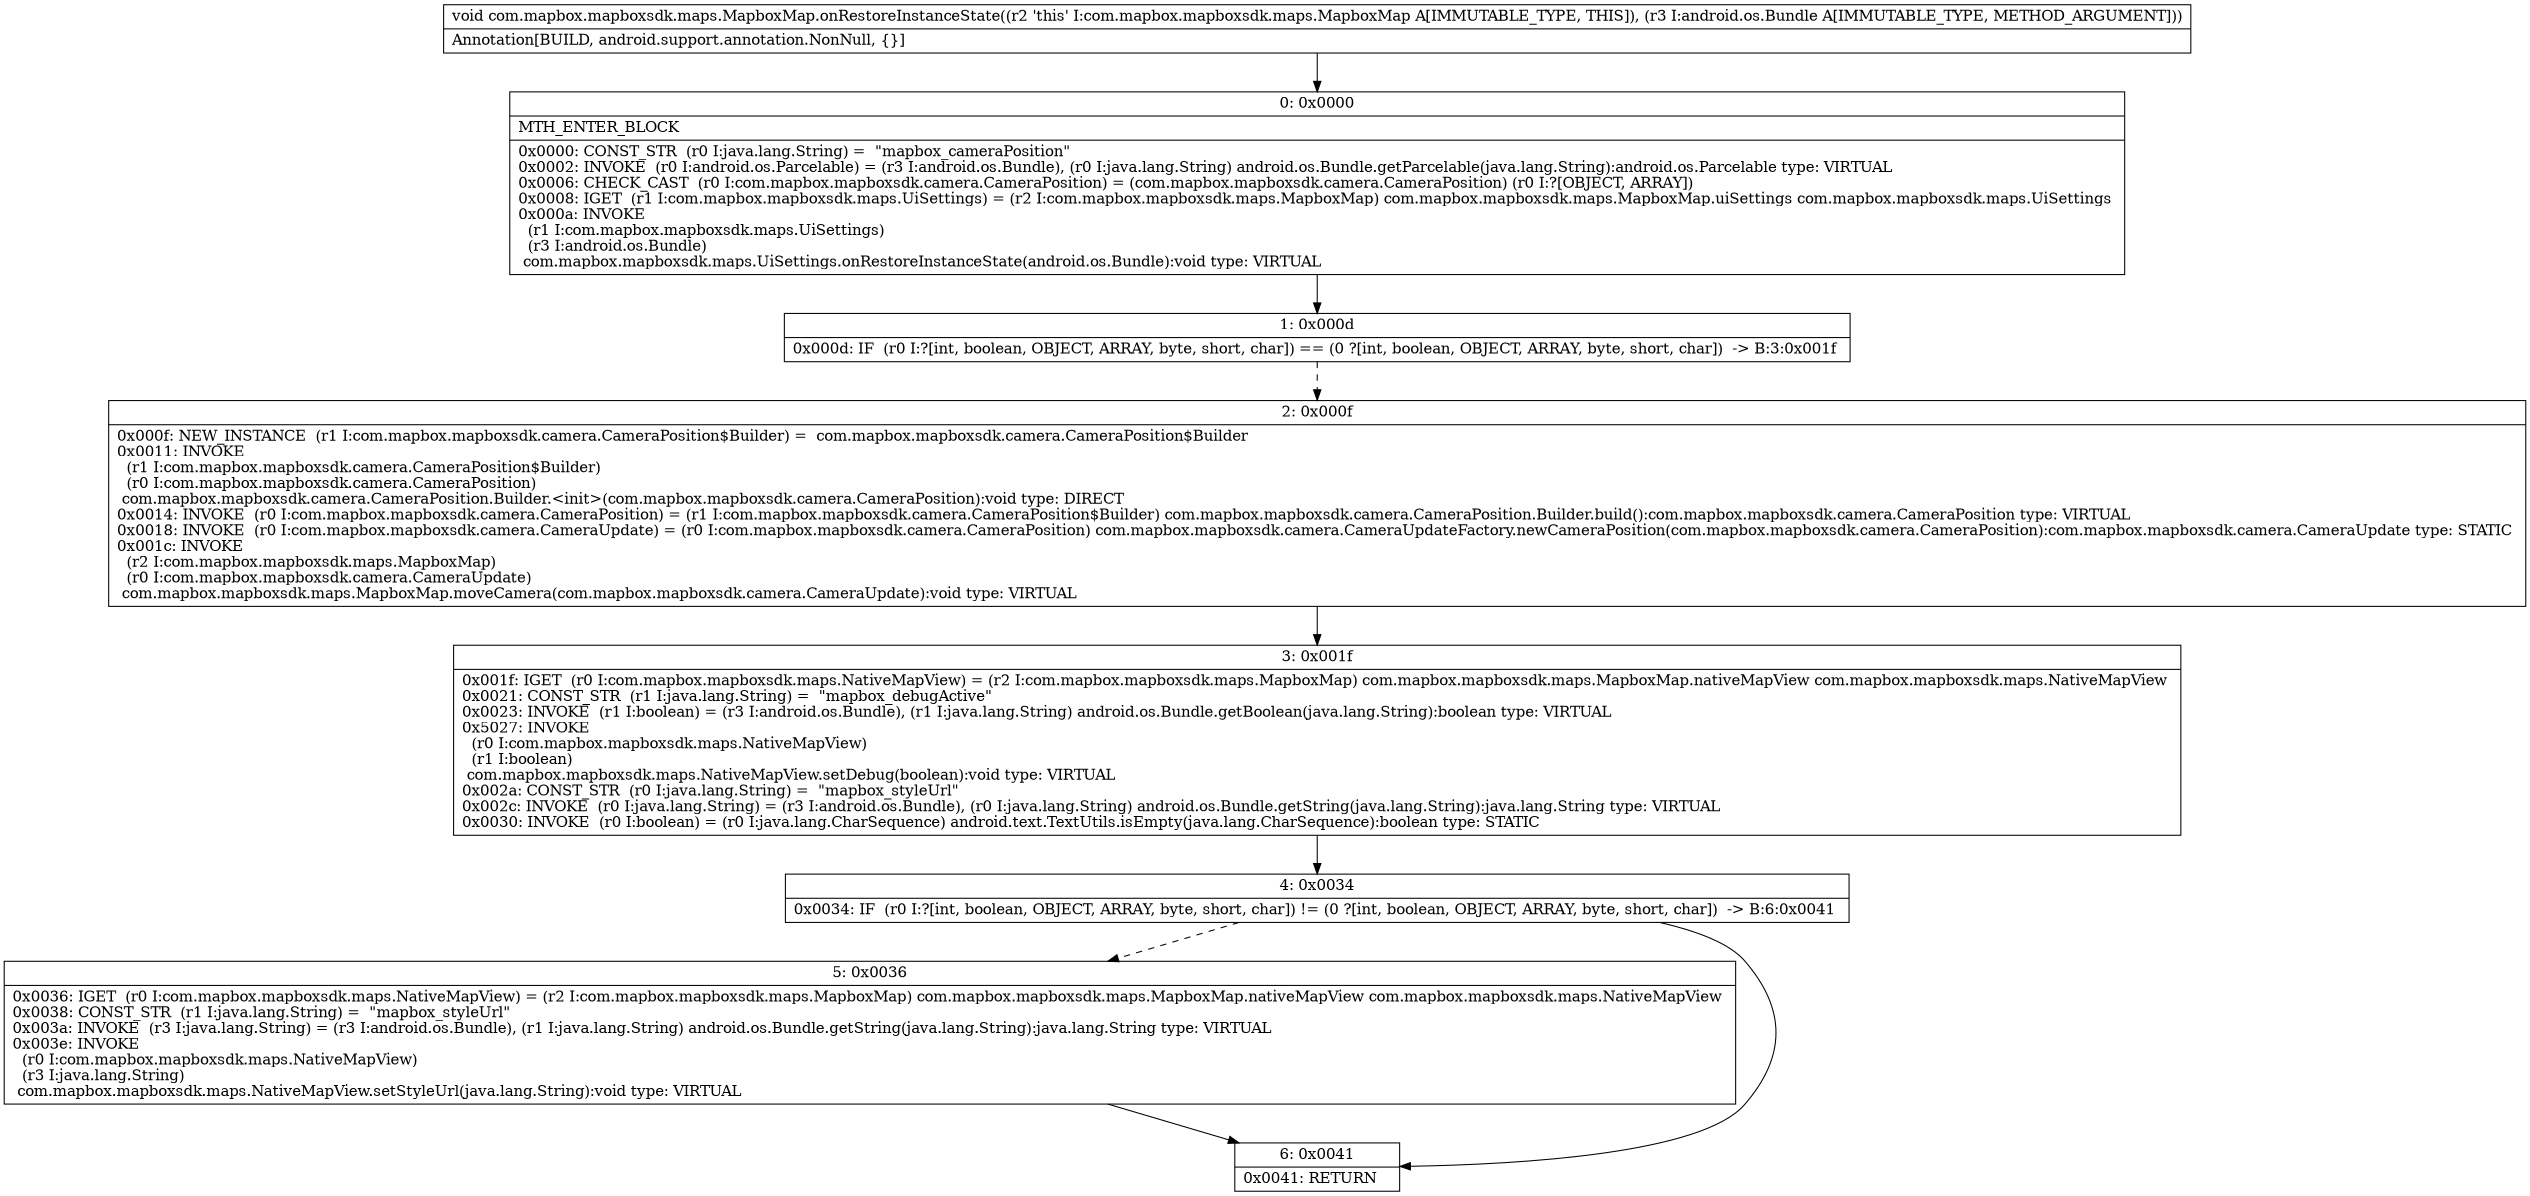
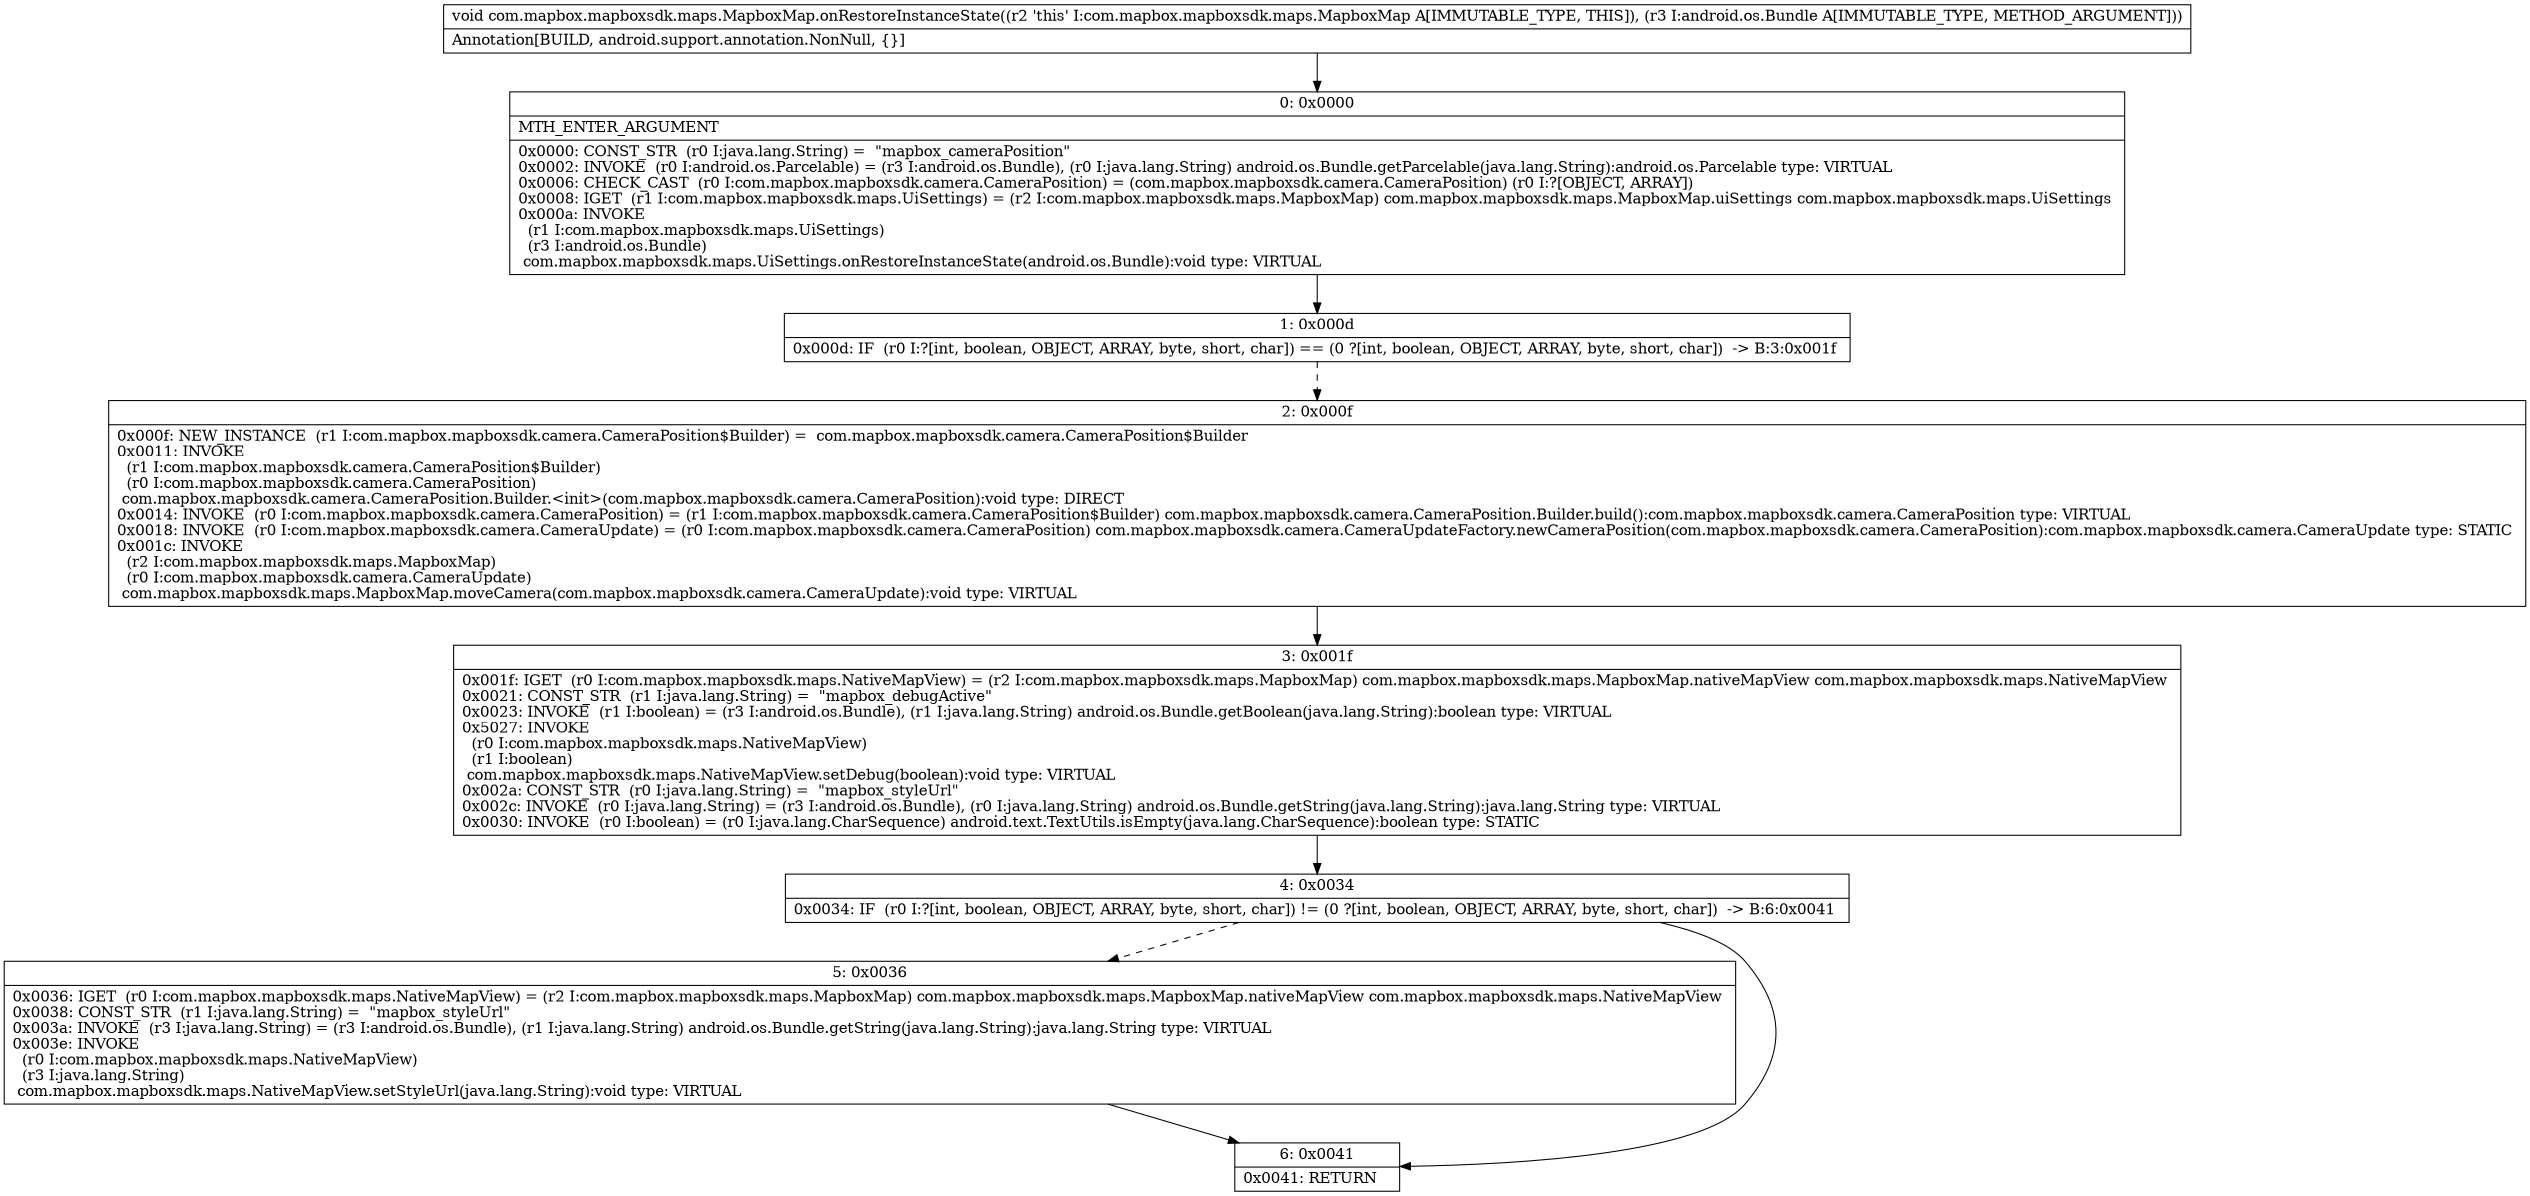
(599, 128) -> (618, 128)
